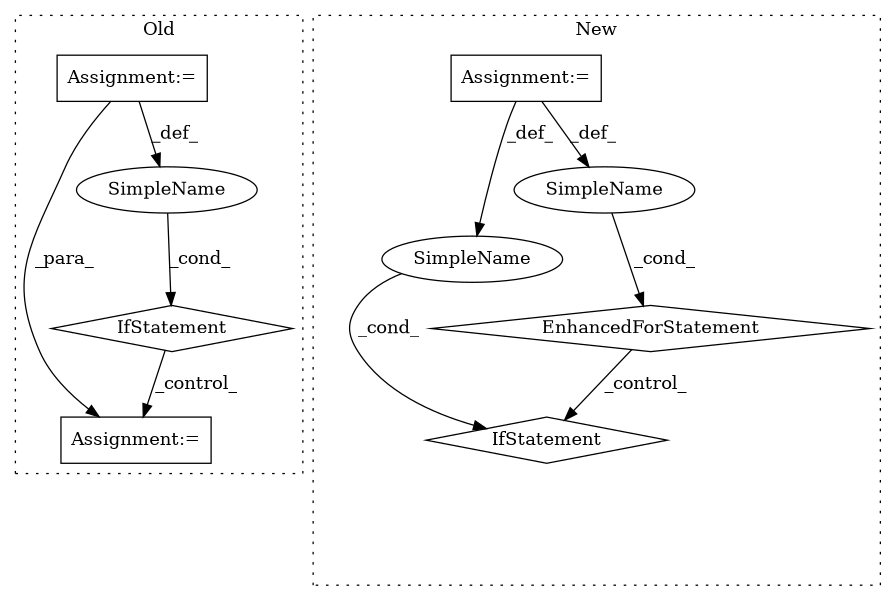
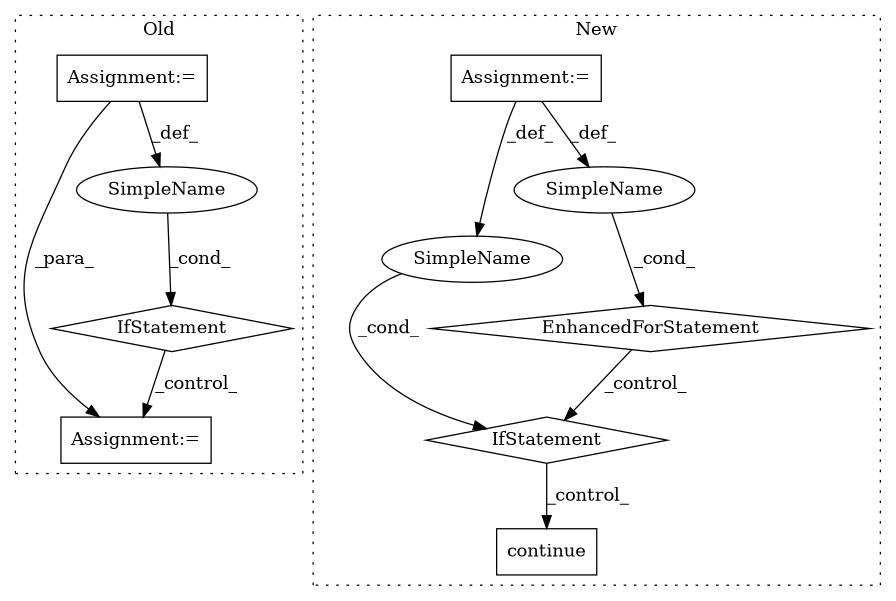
none -> (547, 552)
